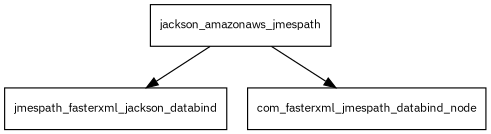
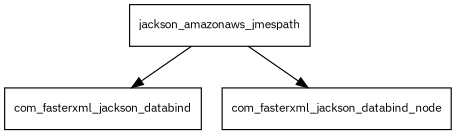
(116, 109) -> (103, 109)
(367, 109) -> (337, 109)
